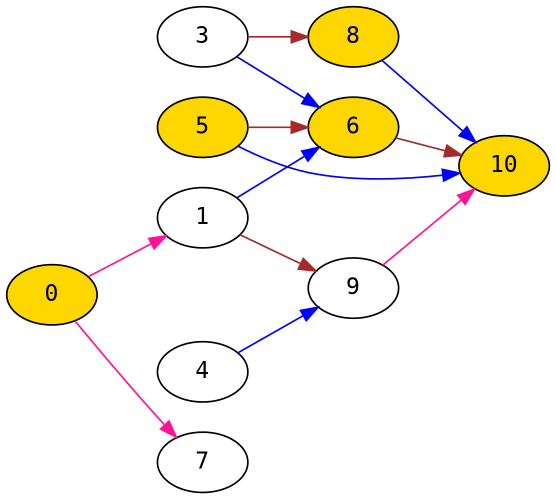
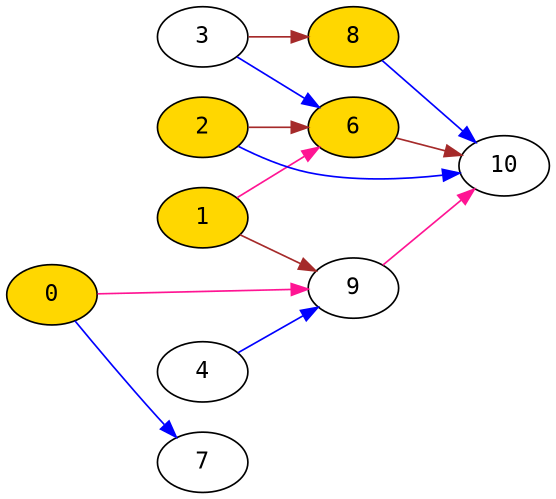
(203, 127) -> (203, 127)
(504, 166) -> (504, 166)
(271, 177) -> (271, 177)
(203, 218) -> (203, 218)
(120, 260) -> (194, 292)
(119, 373) -> (119, 373)
